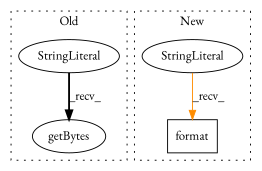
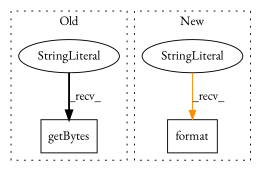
(69, 136) -> (69, 136)
